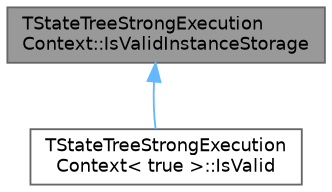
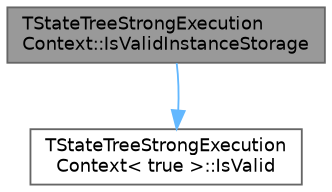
(154, 105) -> (178, 87)
